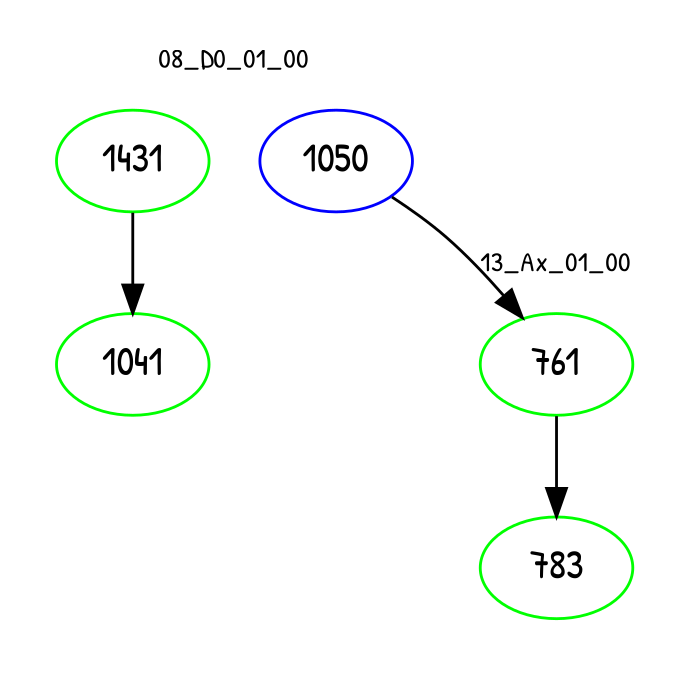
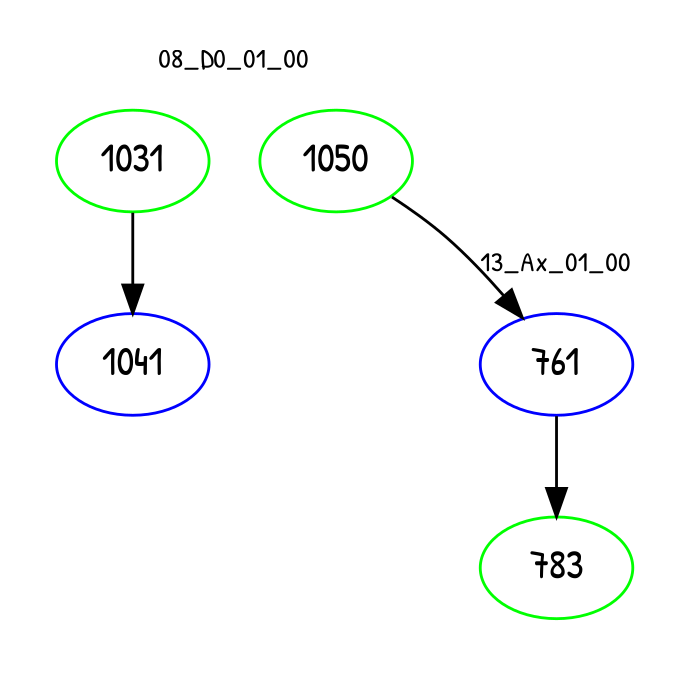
(133, 161) -> (133, 161)
(336, 161) -> (336, 161)
(133, 364) -> (133, 364)
(557, 364) -> (557, 364)
